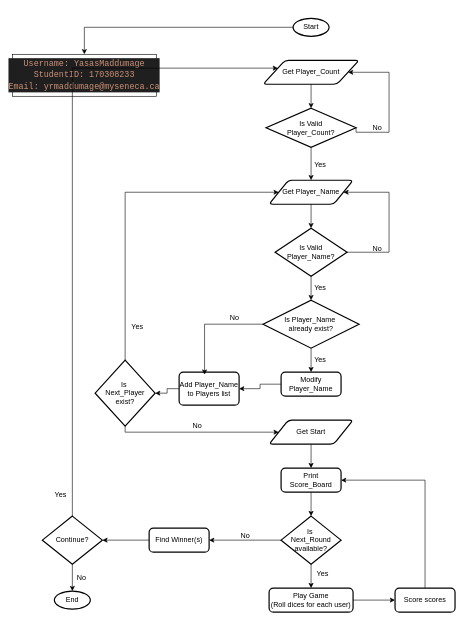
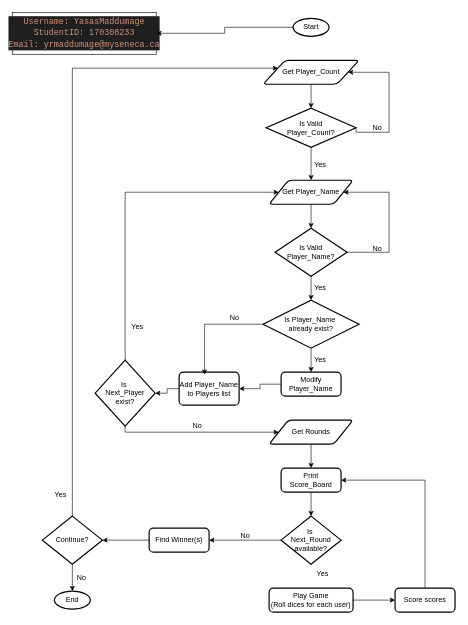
(84, 75) -> (84, 33)
(311, 432) -> (311, 432)
(311, 582) -> none
